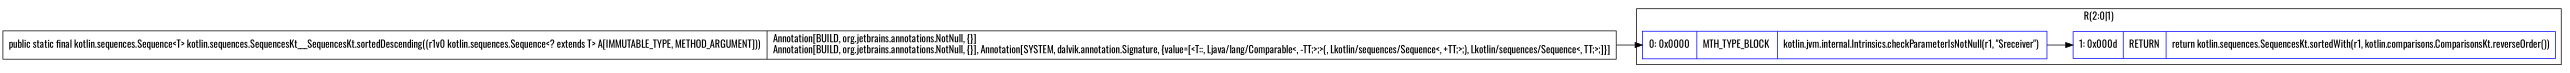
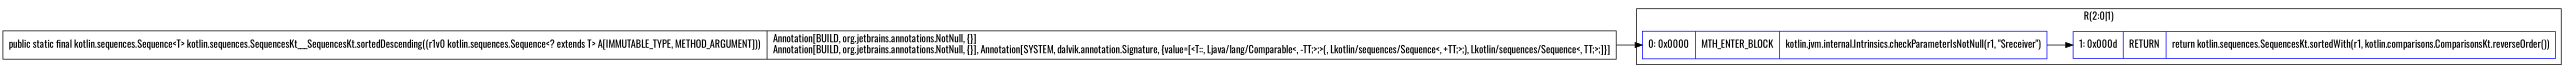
(1736, 45) -> (1738, 45)
